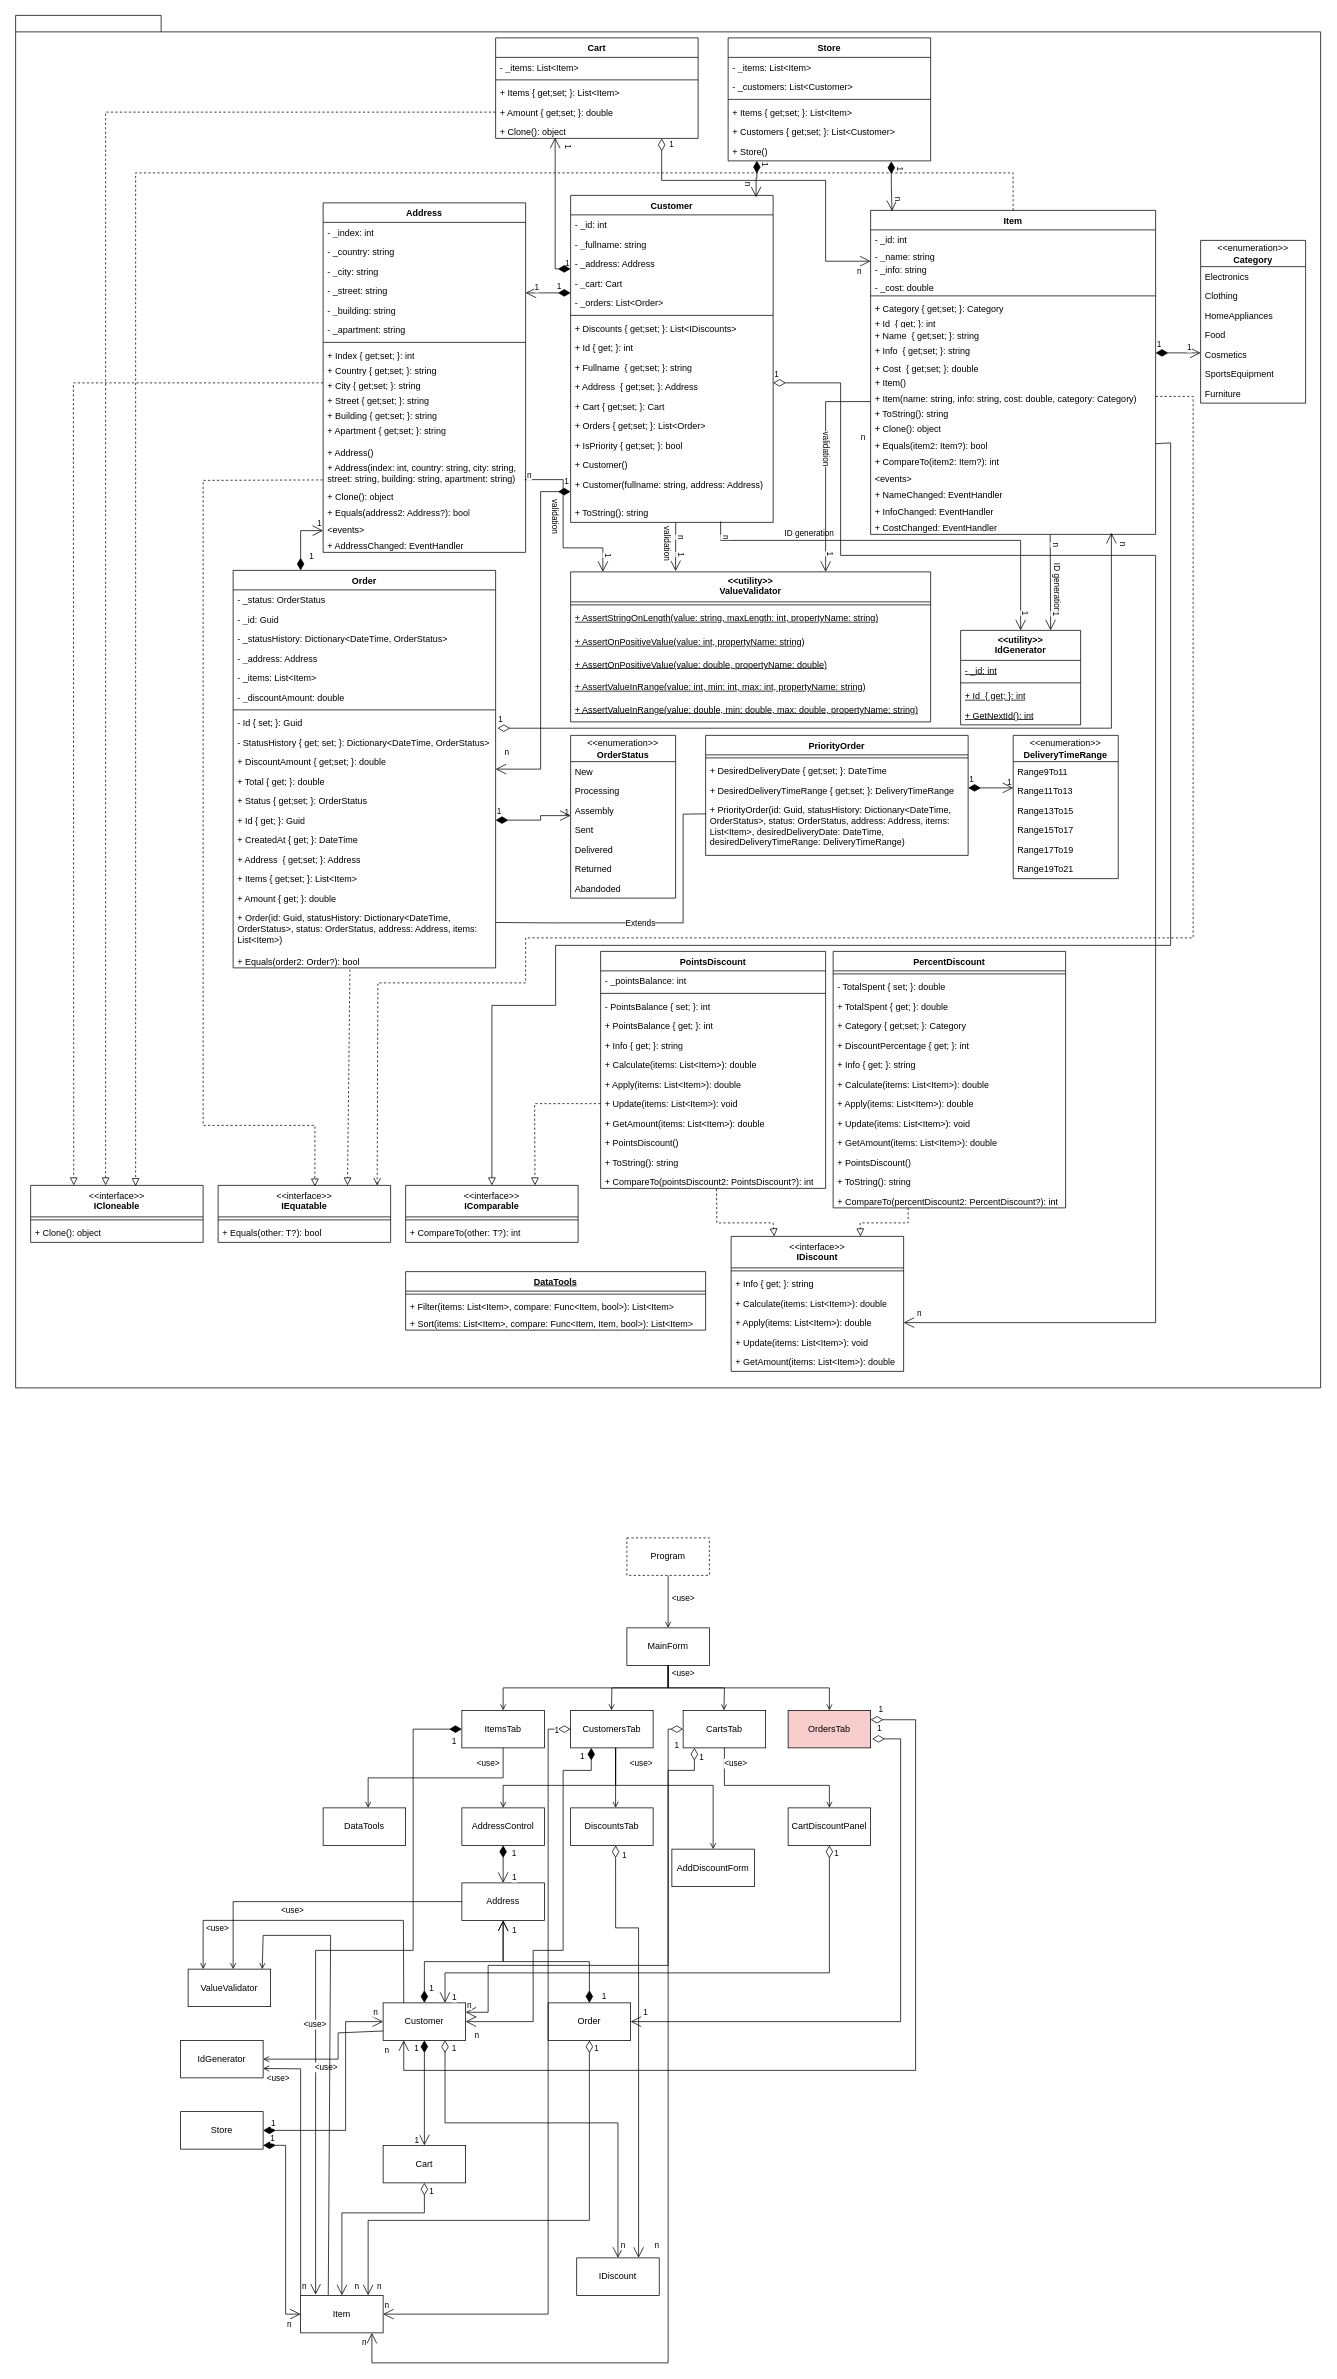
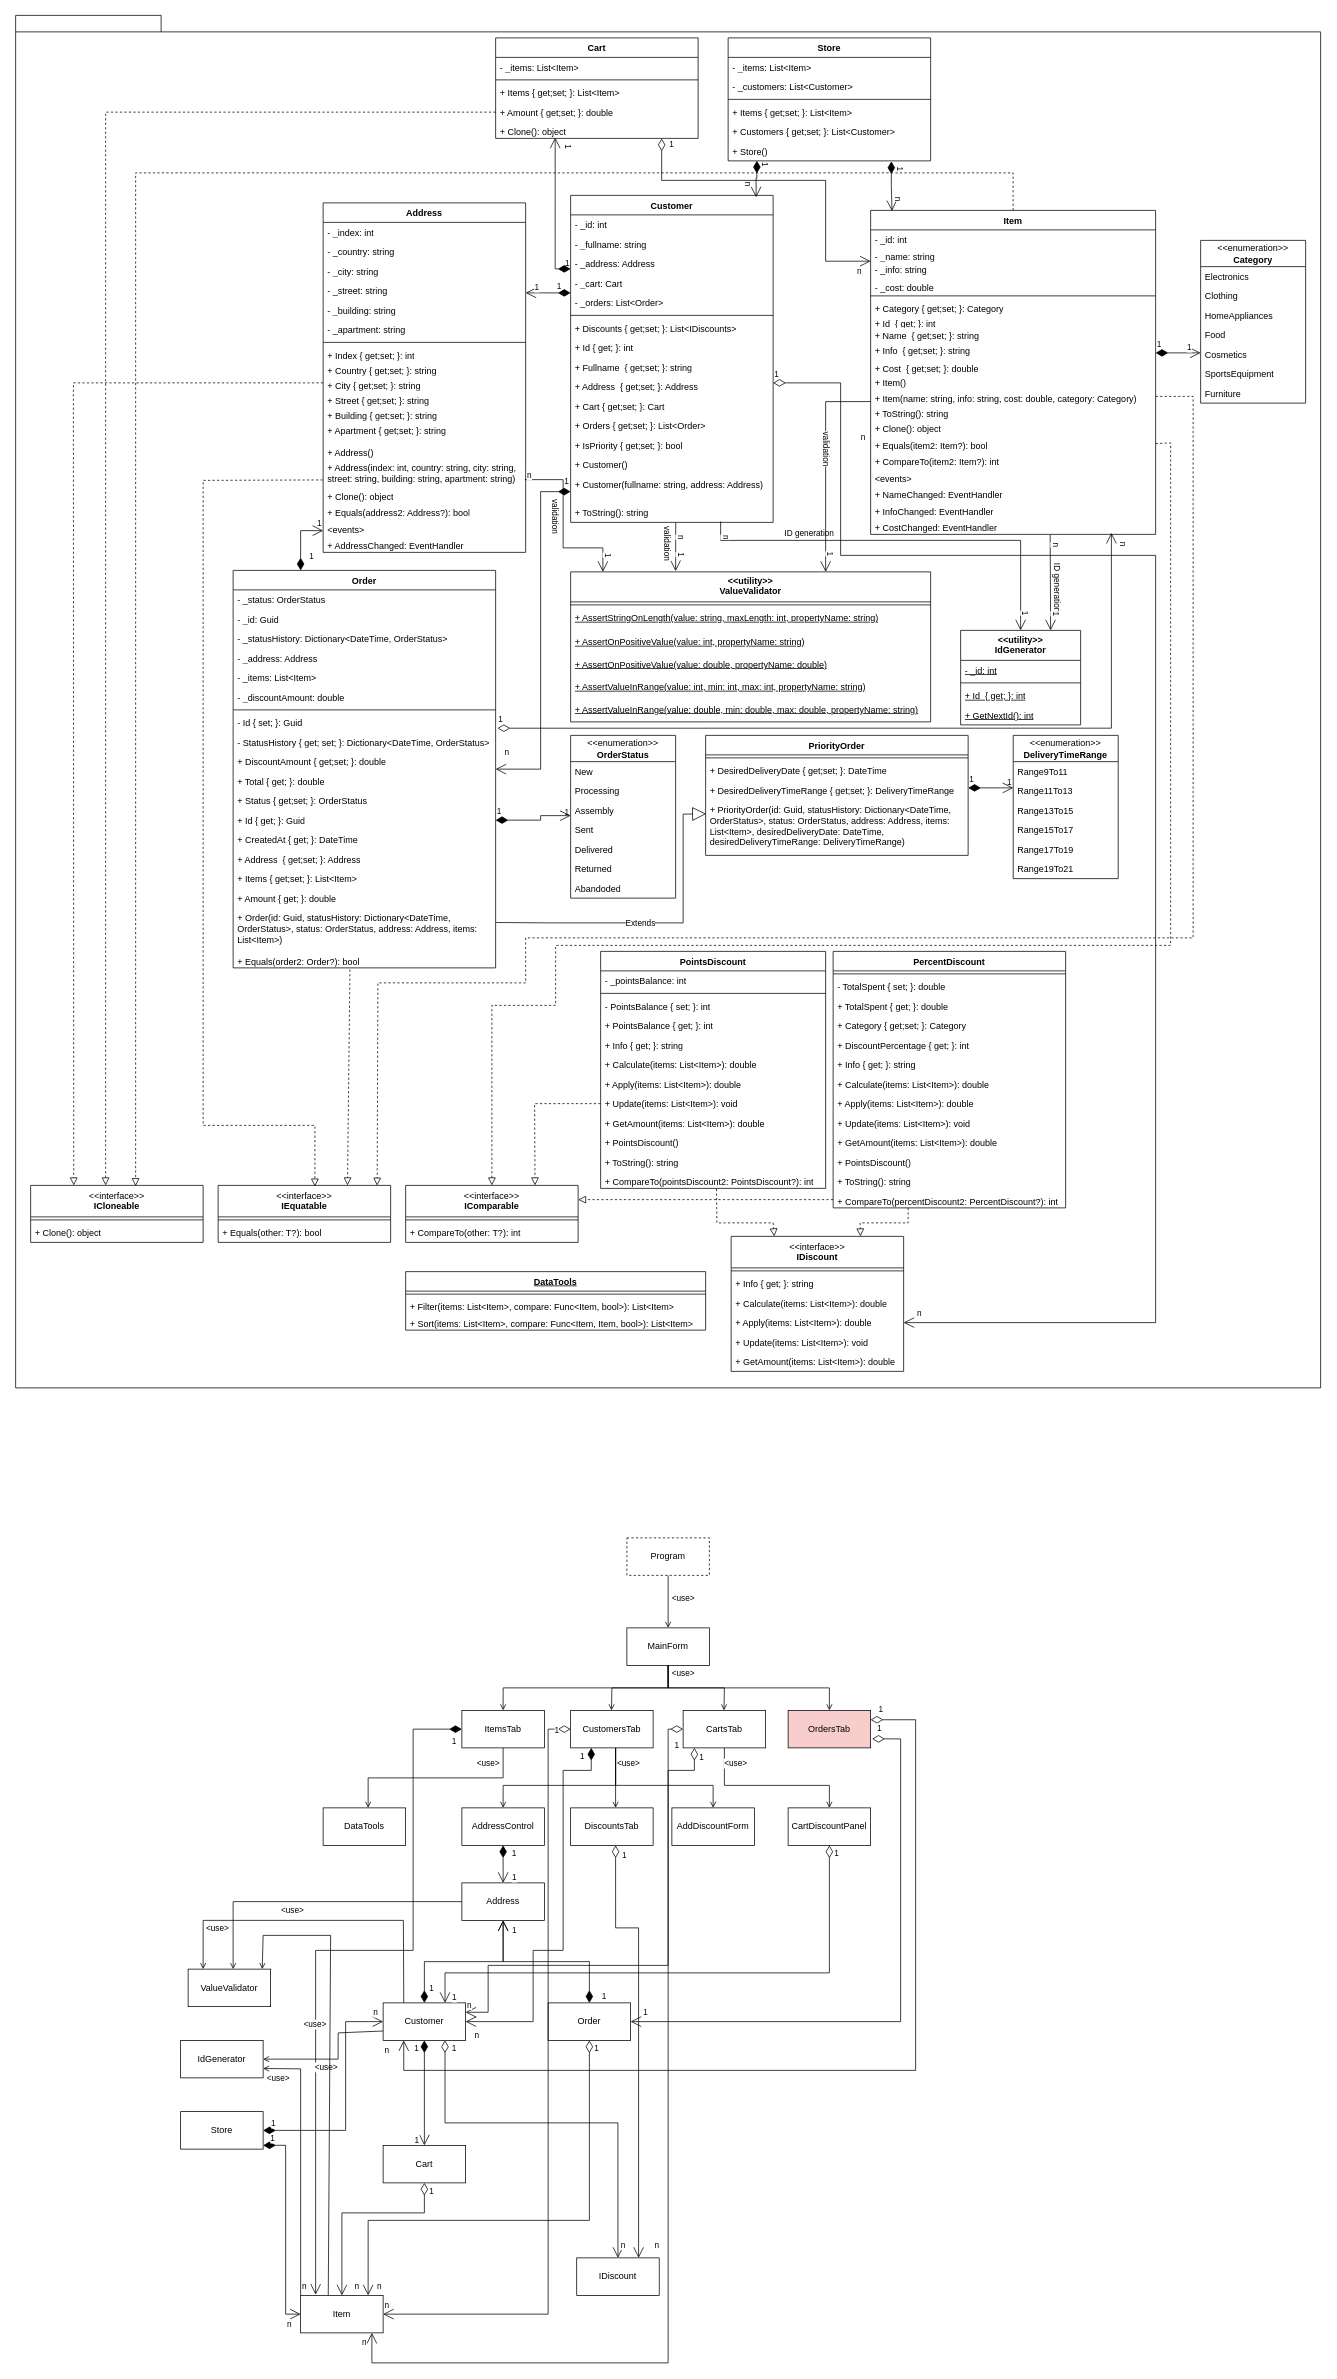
(696, 814) -> (691, 814)
(974, 945) -> (974, 945)
(377, 1179) -> (377, 1176)
none -> (708, 1200)
(713, 1868) -> (713, 1827)
